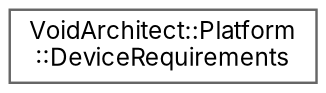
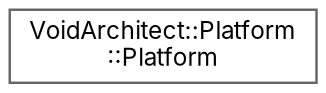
(163, 46) -> (163, 46)
